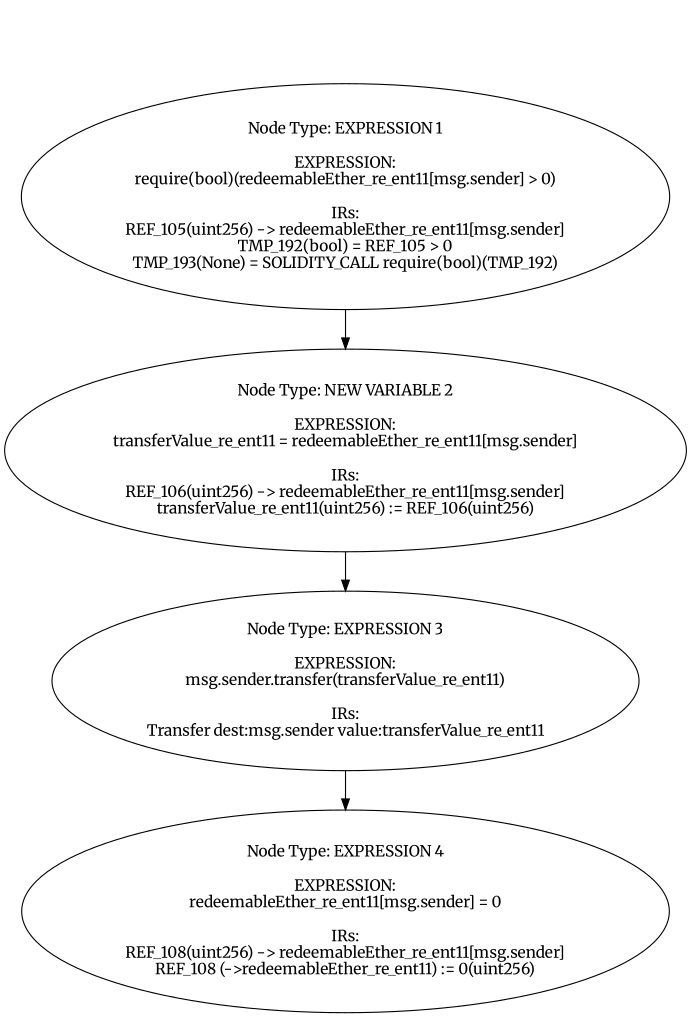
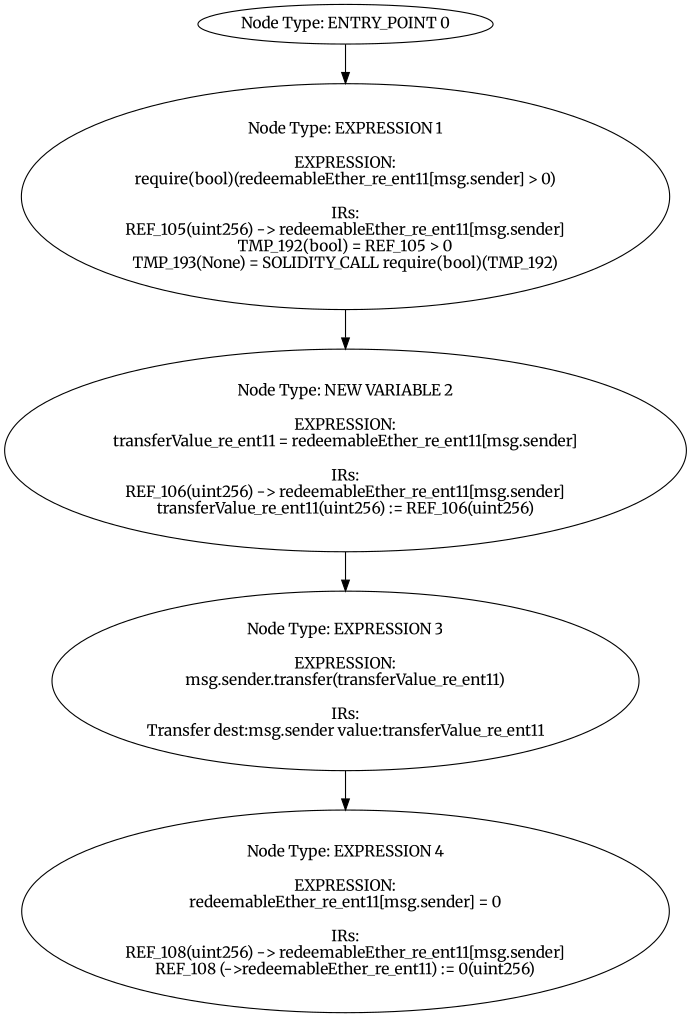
none -> (346, 24)
